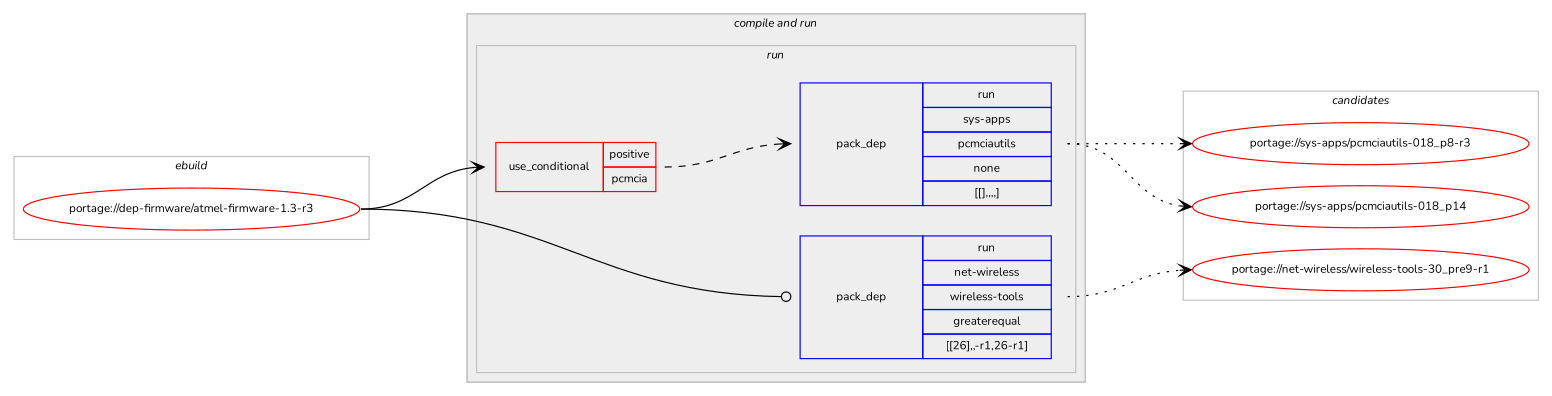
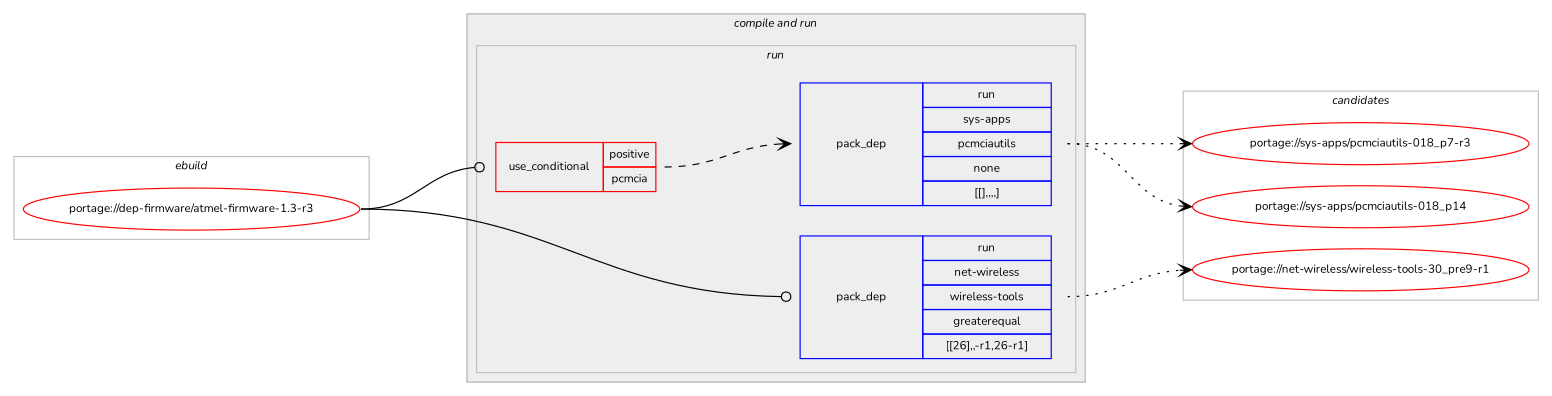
(1361, 144) -> (1361, 144)
(419, 191) -> (419, 191)
